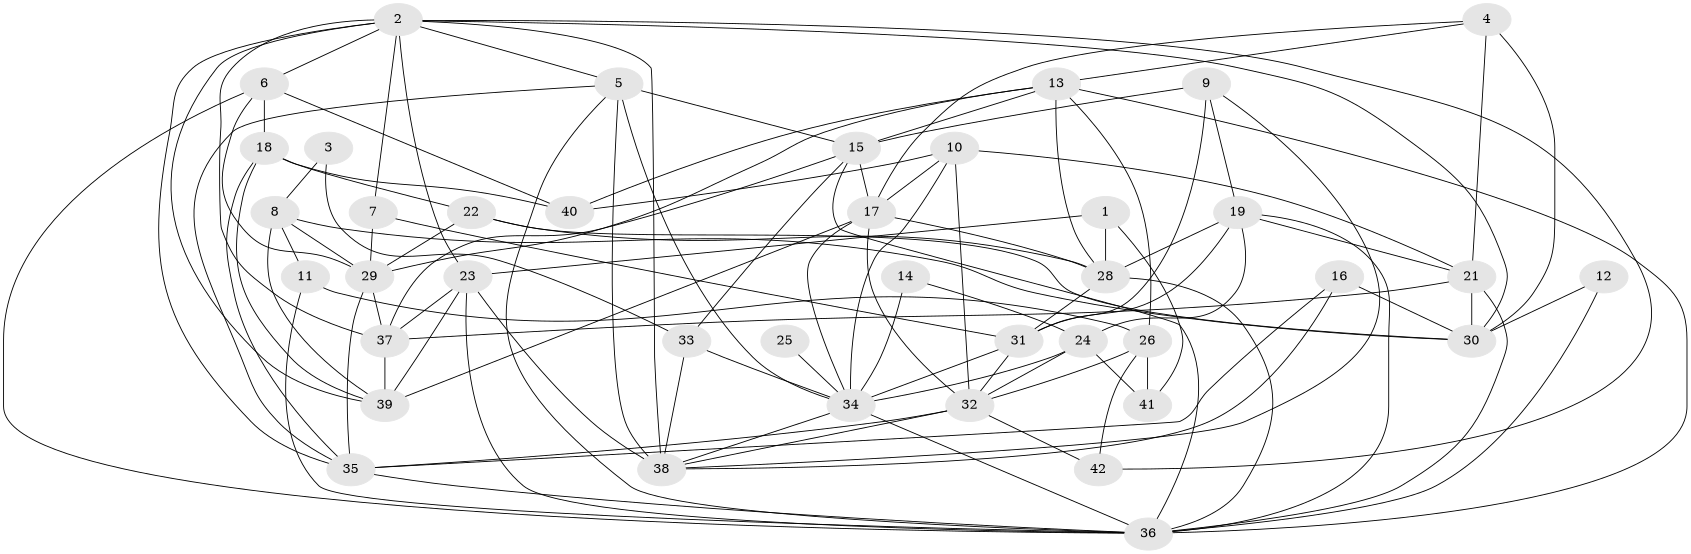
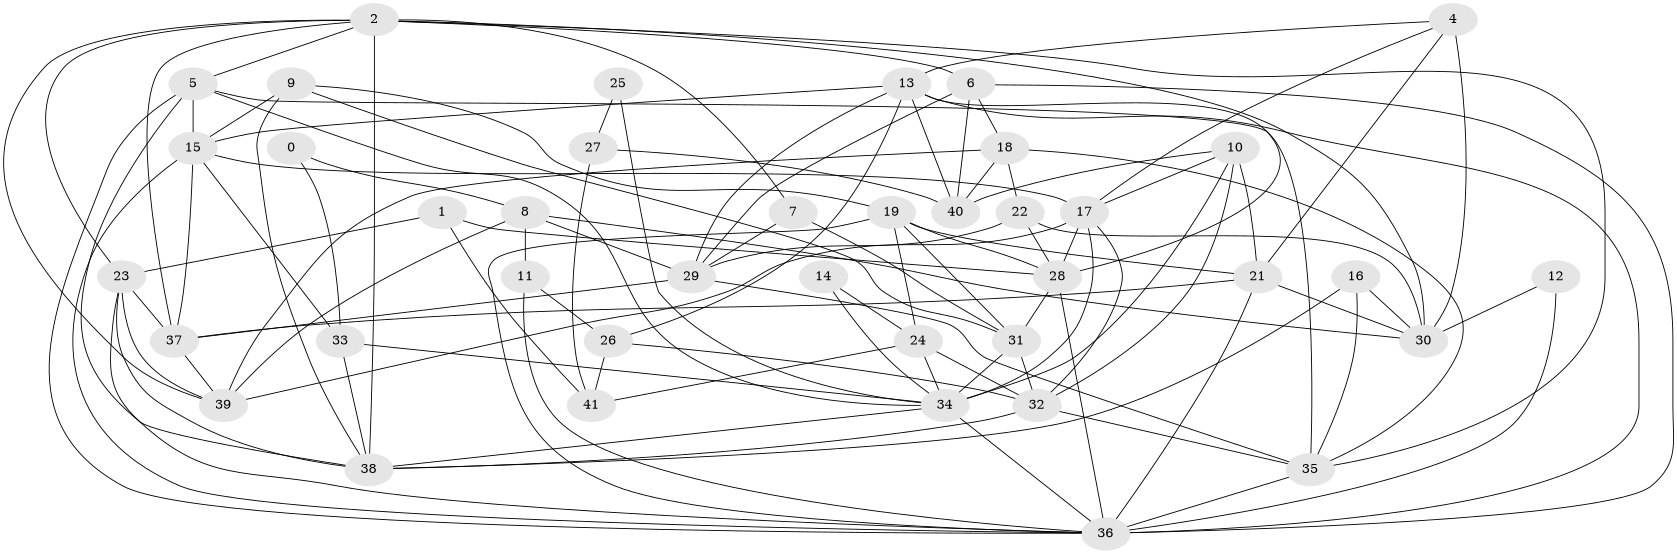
(329, 148) -> (291, 148)
none -> (593, 148)
(1098, 470) -> none
